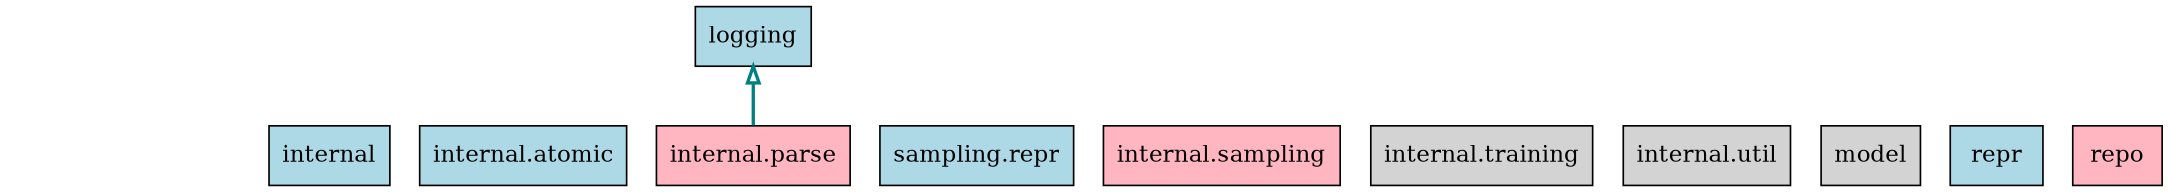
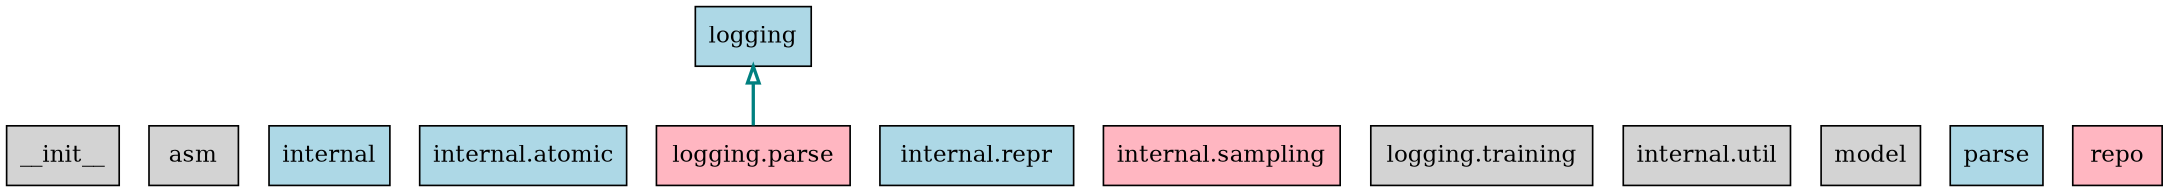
none -> (63, 156)
none -> (194, 156)
(753, 156) -> (753, 156)
(977, 156) -> (977, 156)
(1482, 156) -> (1482, 156)
(1997, 156) -> (1997, 156)
